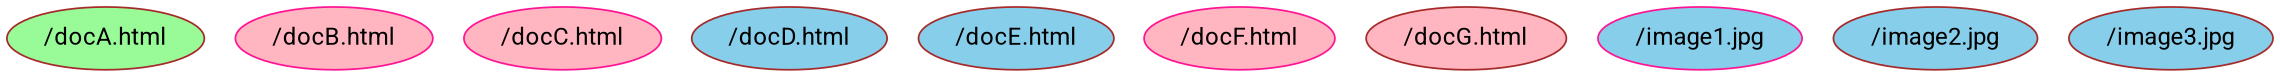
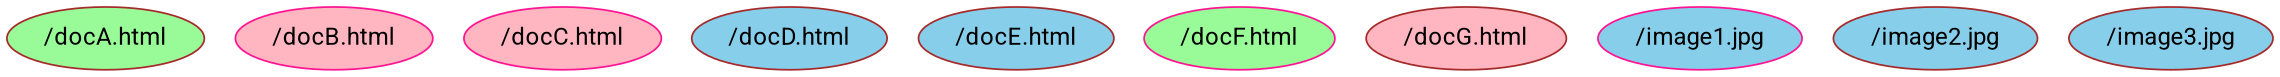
(1239, 38) -> (1239, 38)
